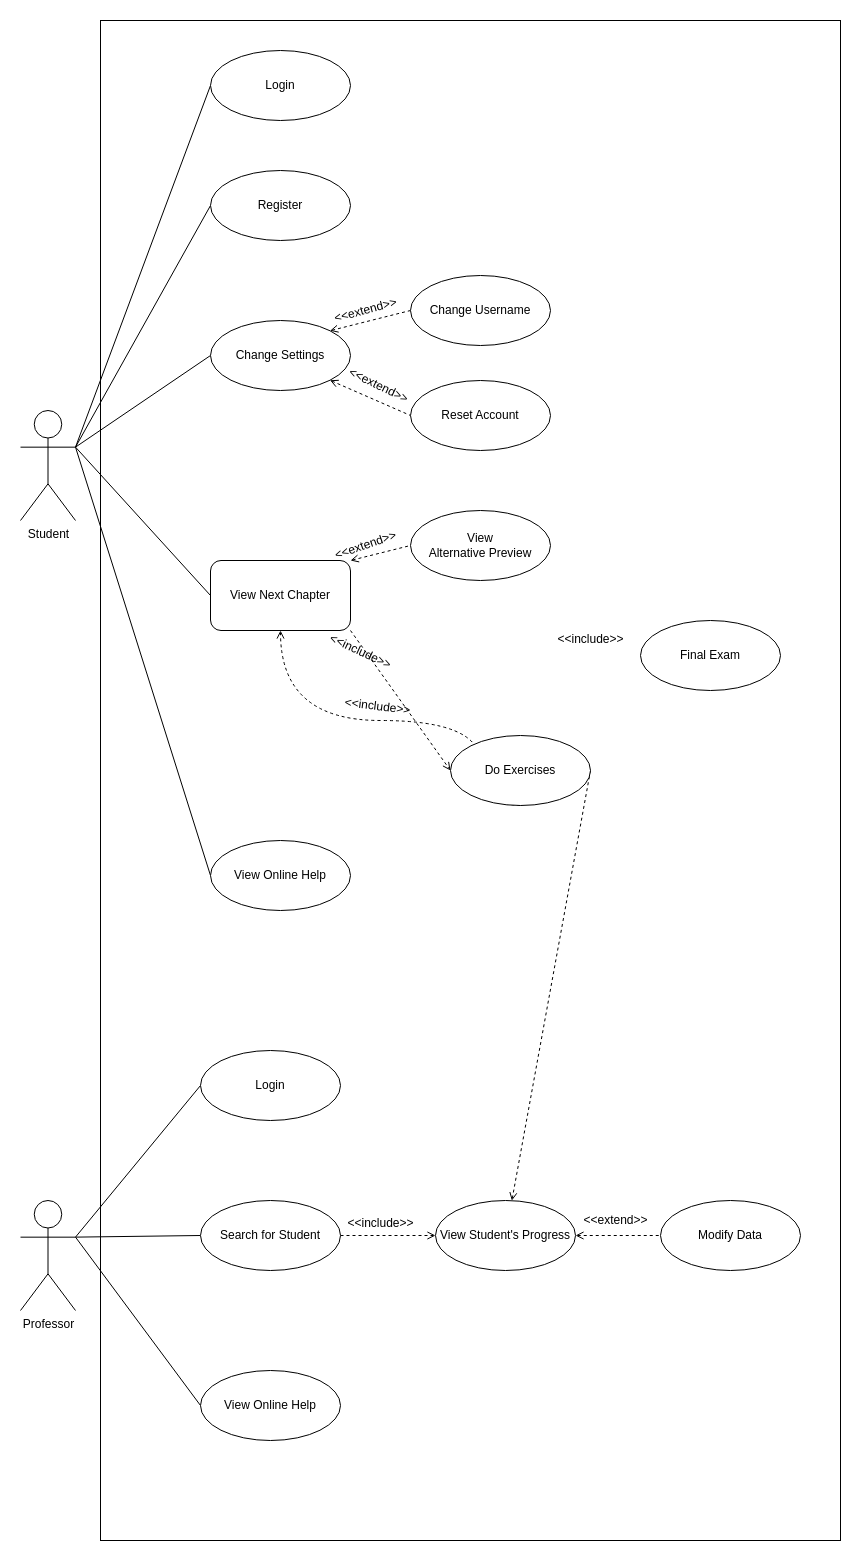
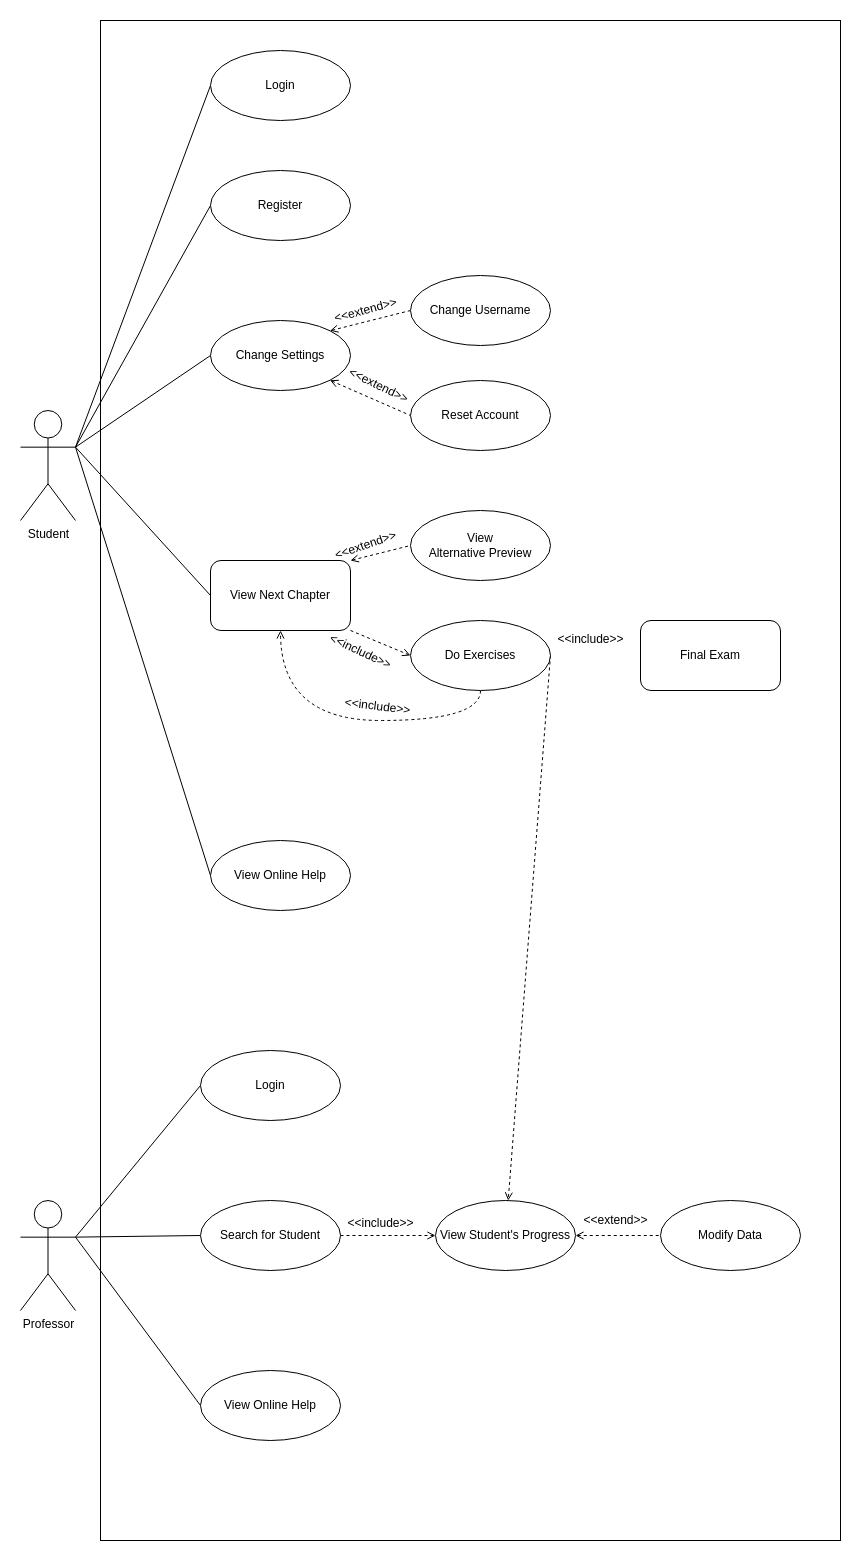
(711, 656) -> (711, 656)
(521, 771) -> (481, 656)
